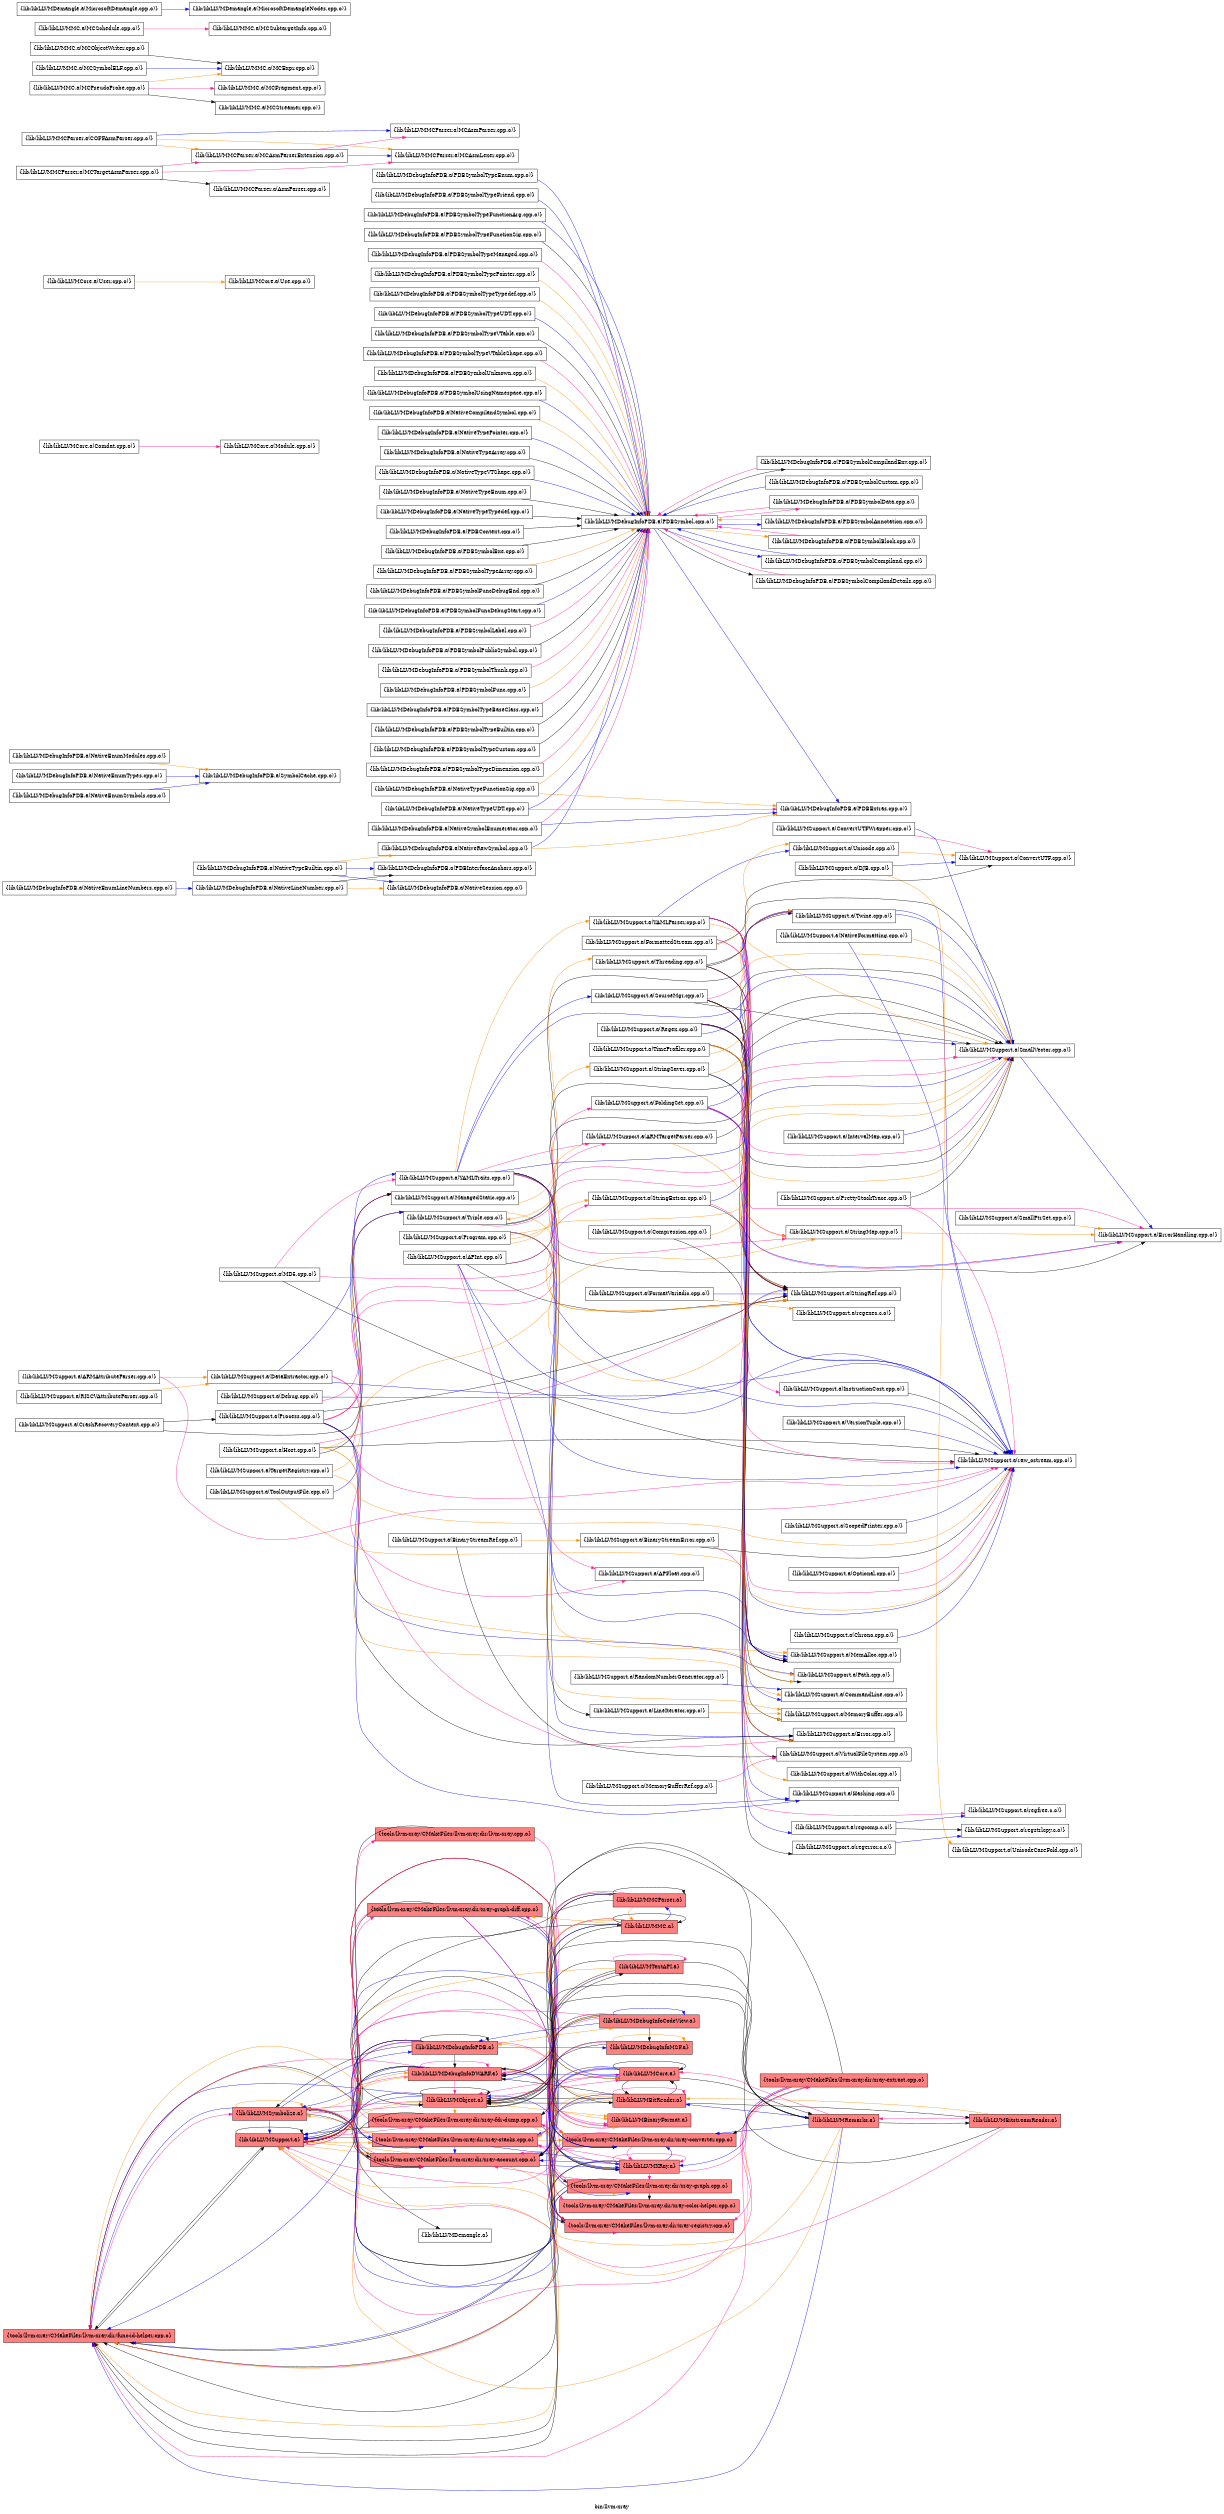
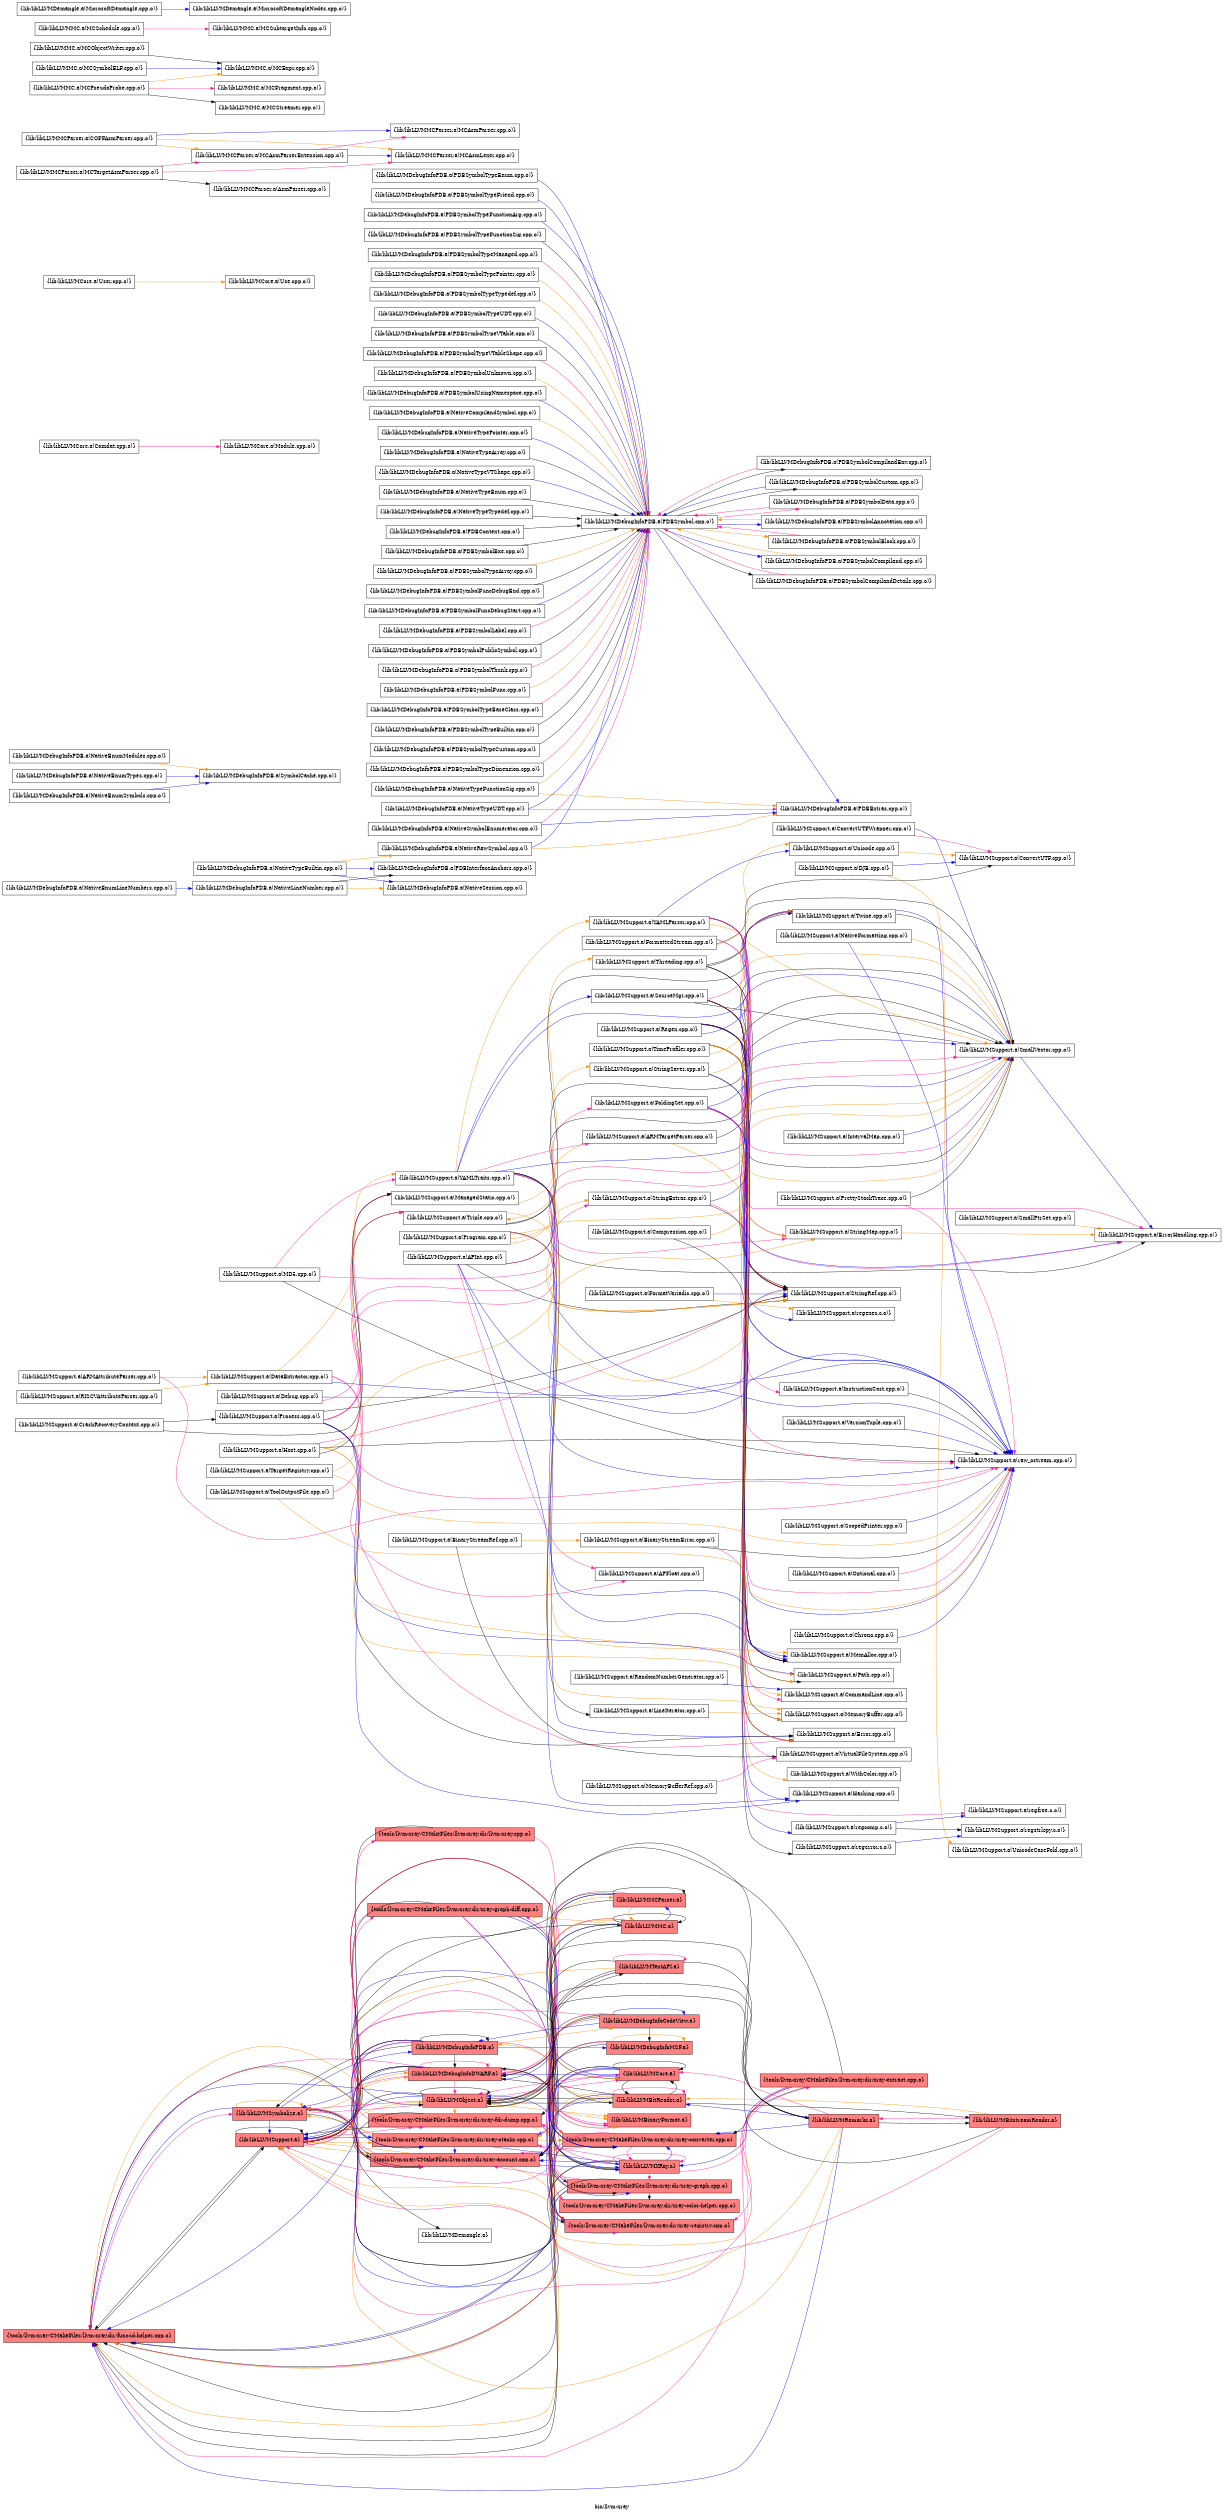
none -> (735, 500)
(738, 545) -> (738, 545)
(971, 960) -> (971, 960)
none -> (746, 1171)
(547, 1211) -> none
(346, 1293) -> (346, 1293)
(355, 1345) -> (355, 1345)
(745, 1348) -> (745, 1348)
(551, 1999) -> (553, 2006)
(742, 2088) -> (549, 2127)
